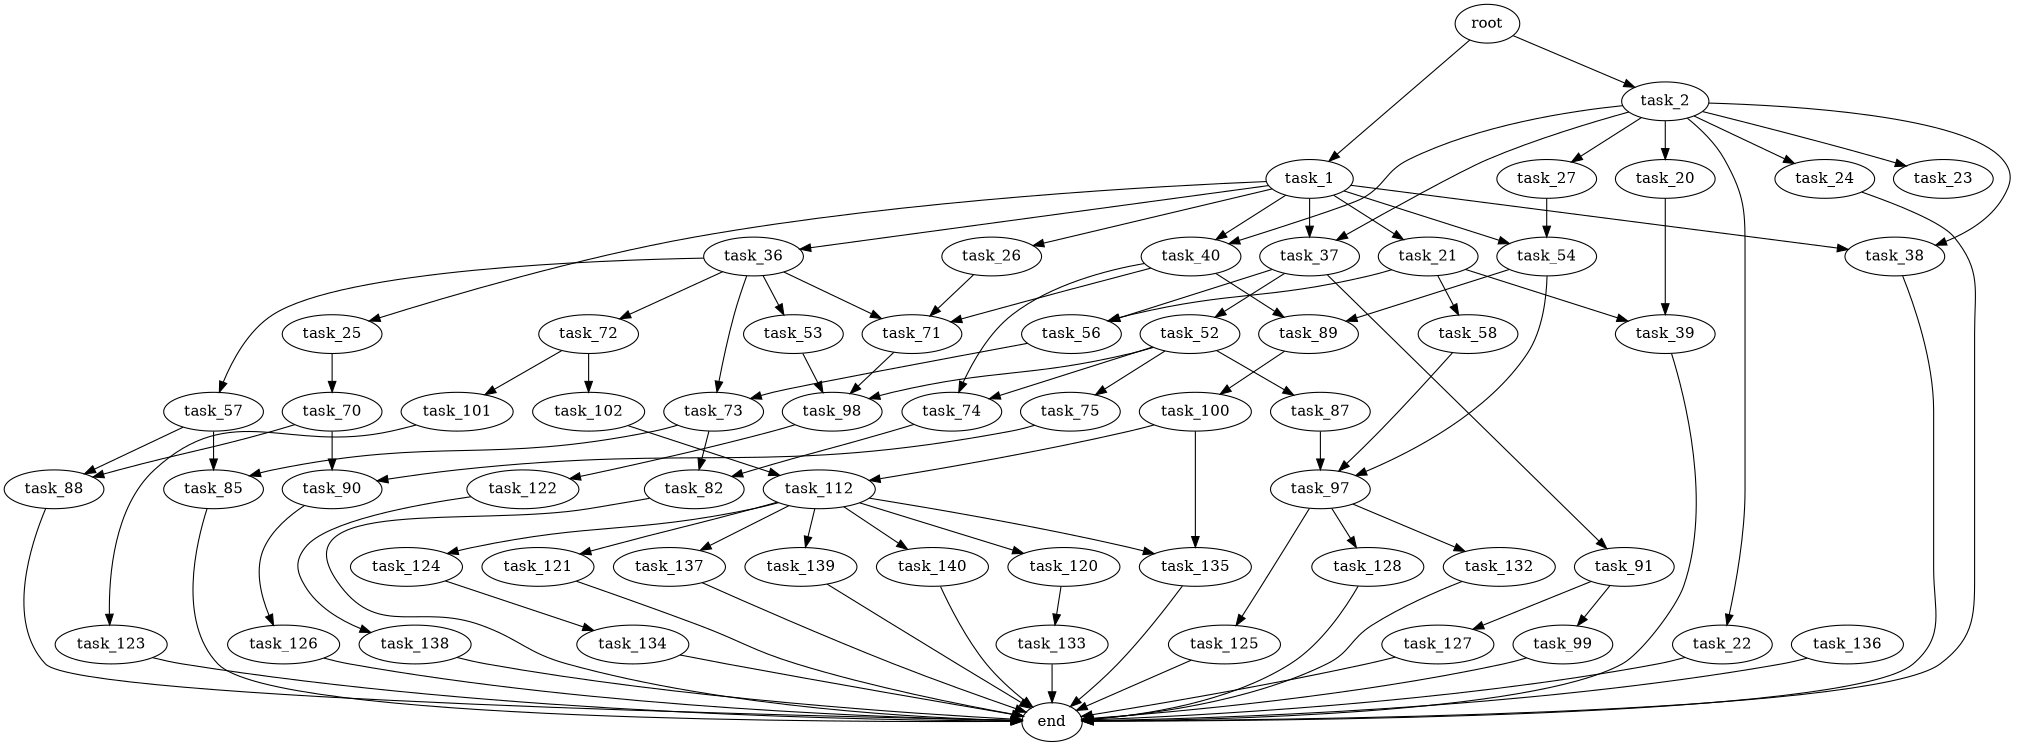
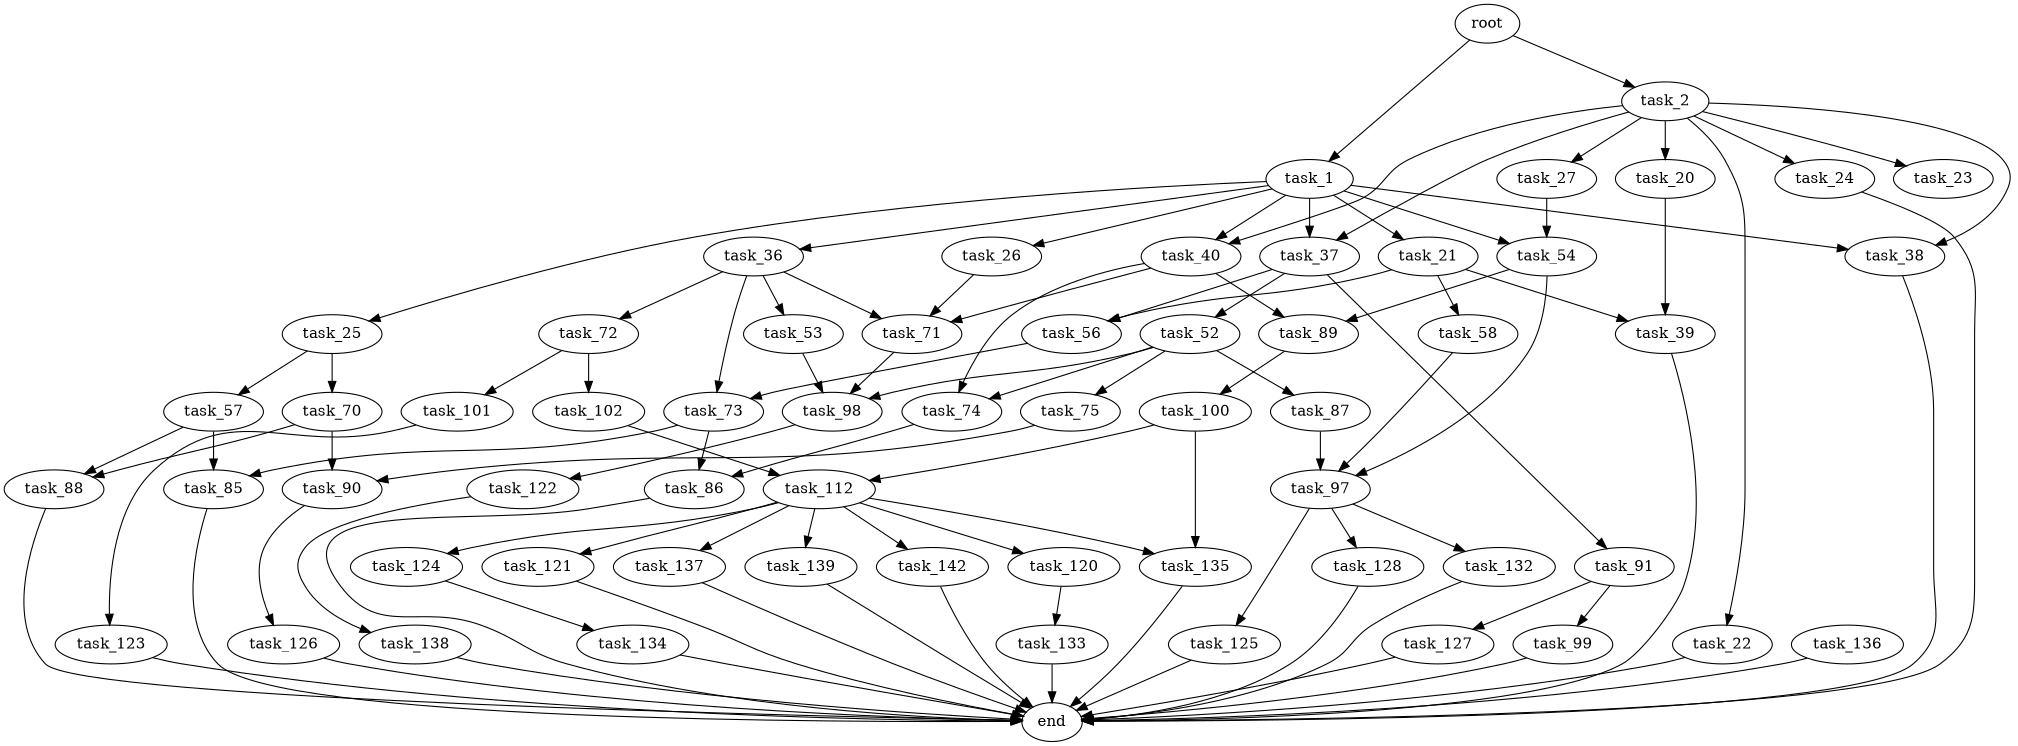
(443, 274) -> (278, 370)
(694, 489) -> (694, 489)
(932, 567) -> (932, 567)
